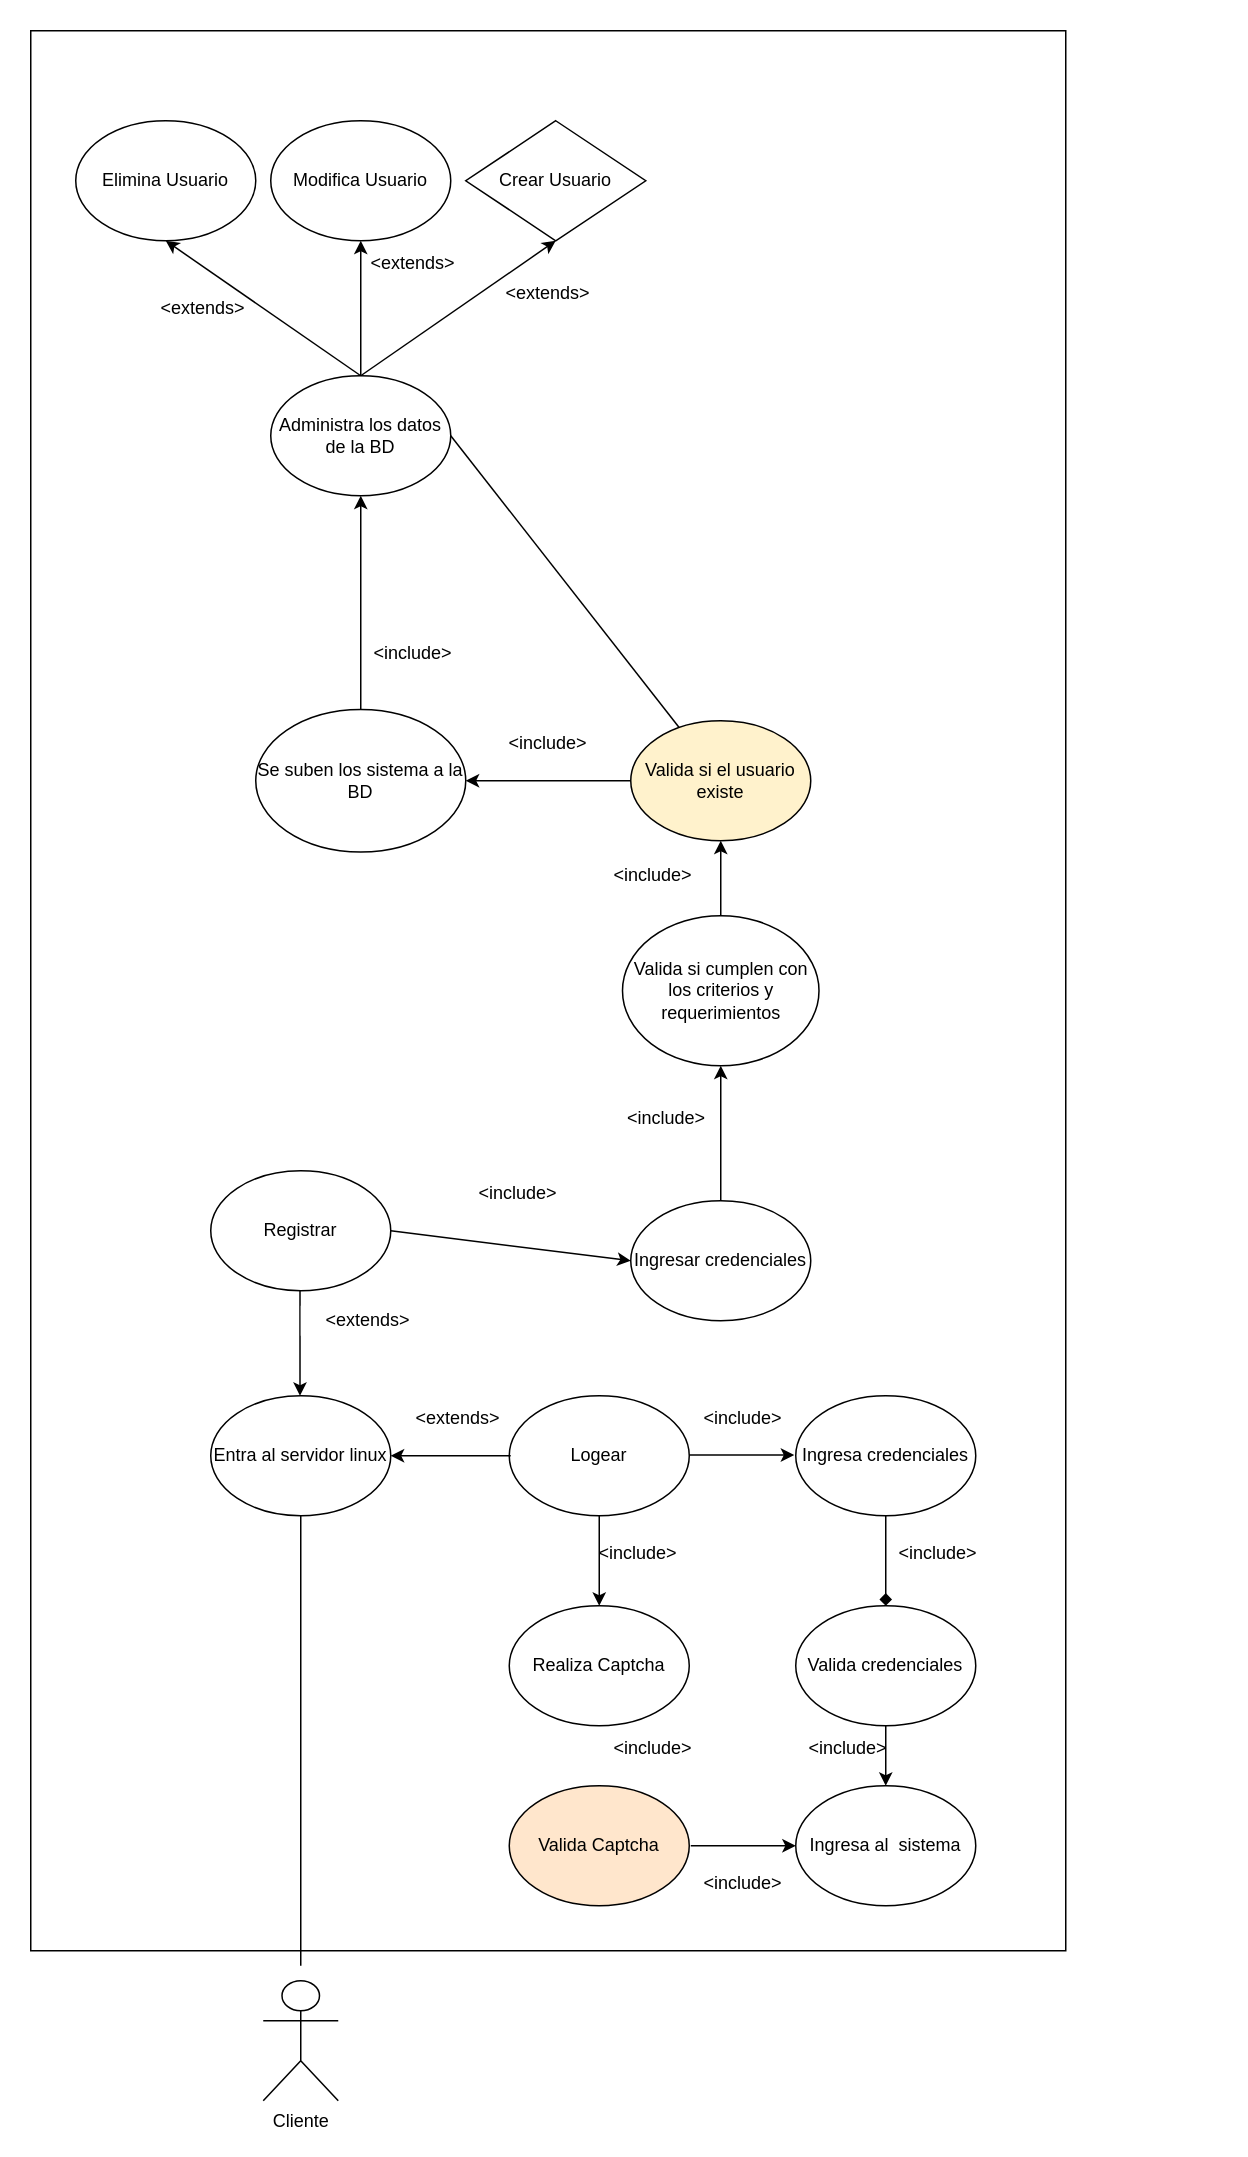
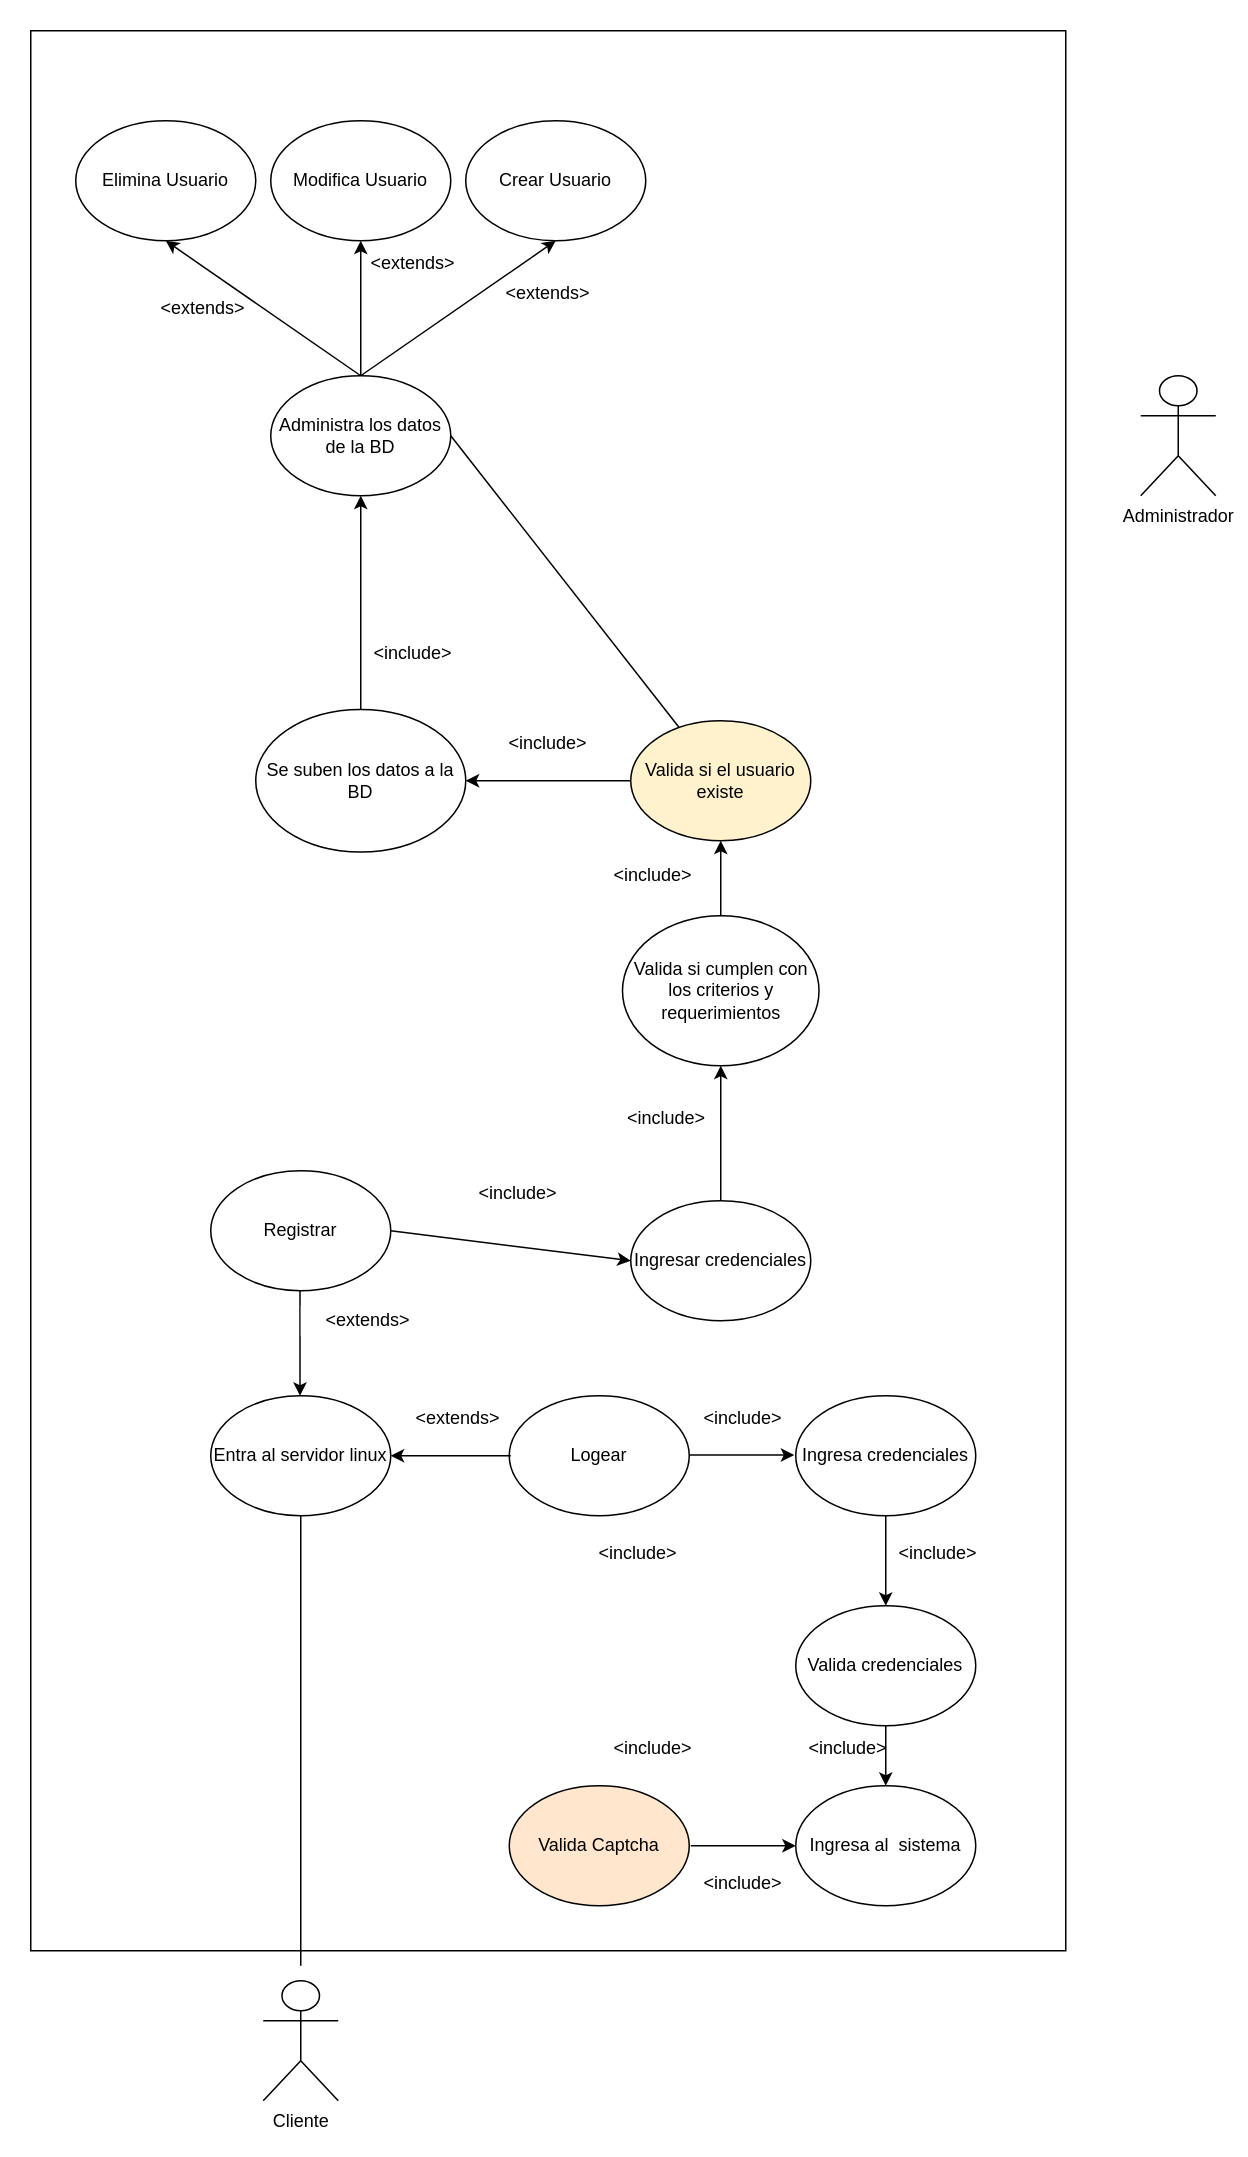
(556, 181) -> (556, 181)
none -> (1178, 436)
(361, 781) -> (361, 781)
(599, 1556) -> none
(886, 1593) -> (886, 1594)
(599, 1666) -> none
